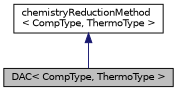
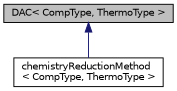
(89, 56) -> (89, 45)
